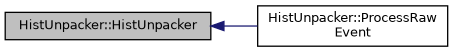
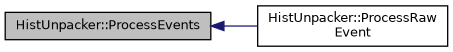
(108, 26) -> (108, 26)
